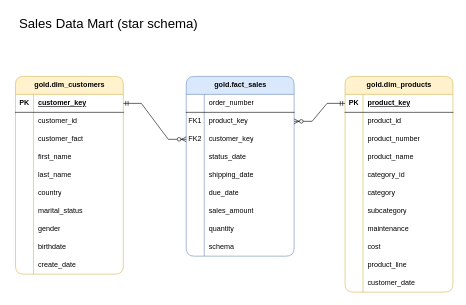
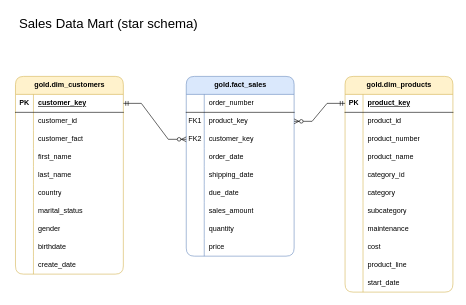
(231, 158) -> (229, 158)
(221, 248) -> (218, 248)
(394, 284) -> (388, 284)
